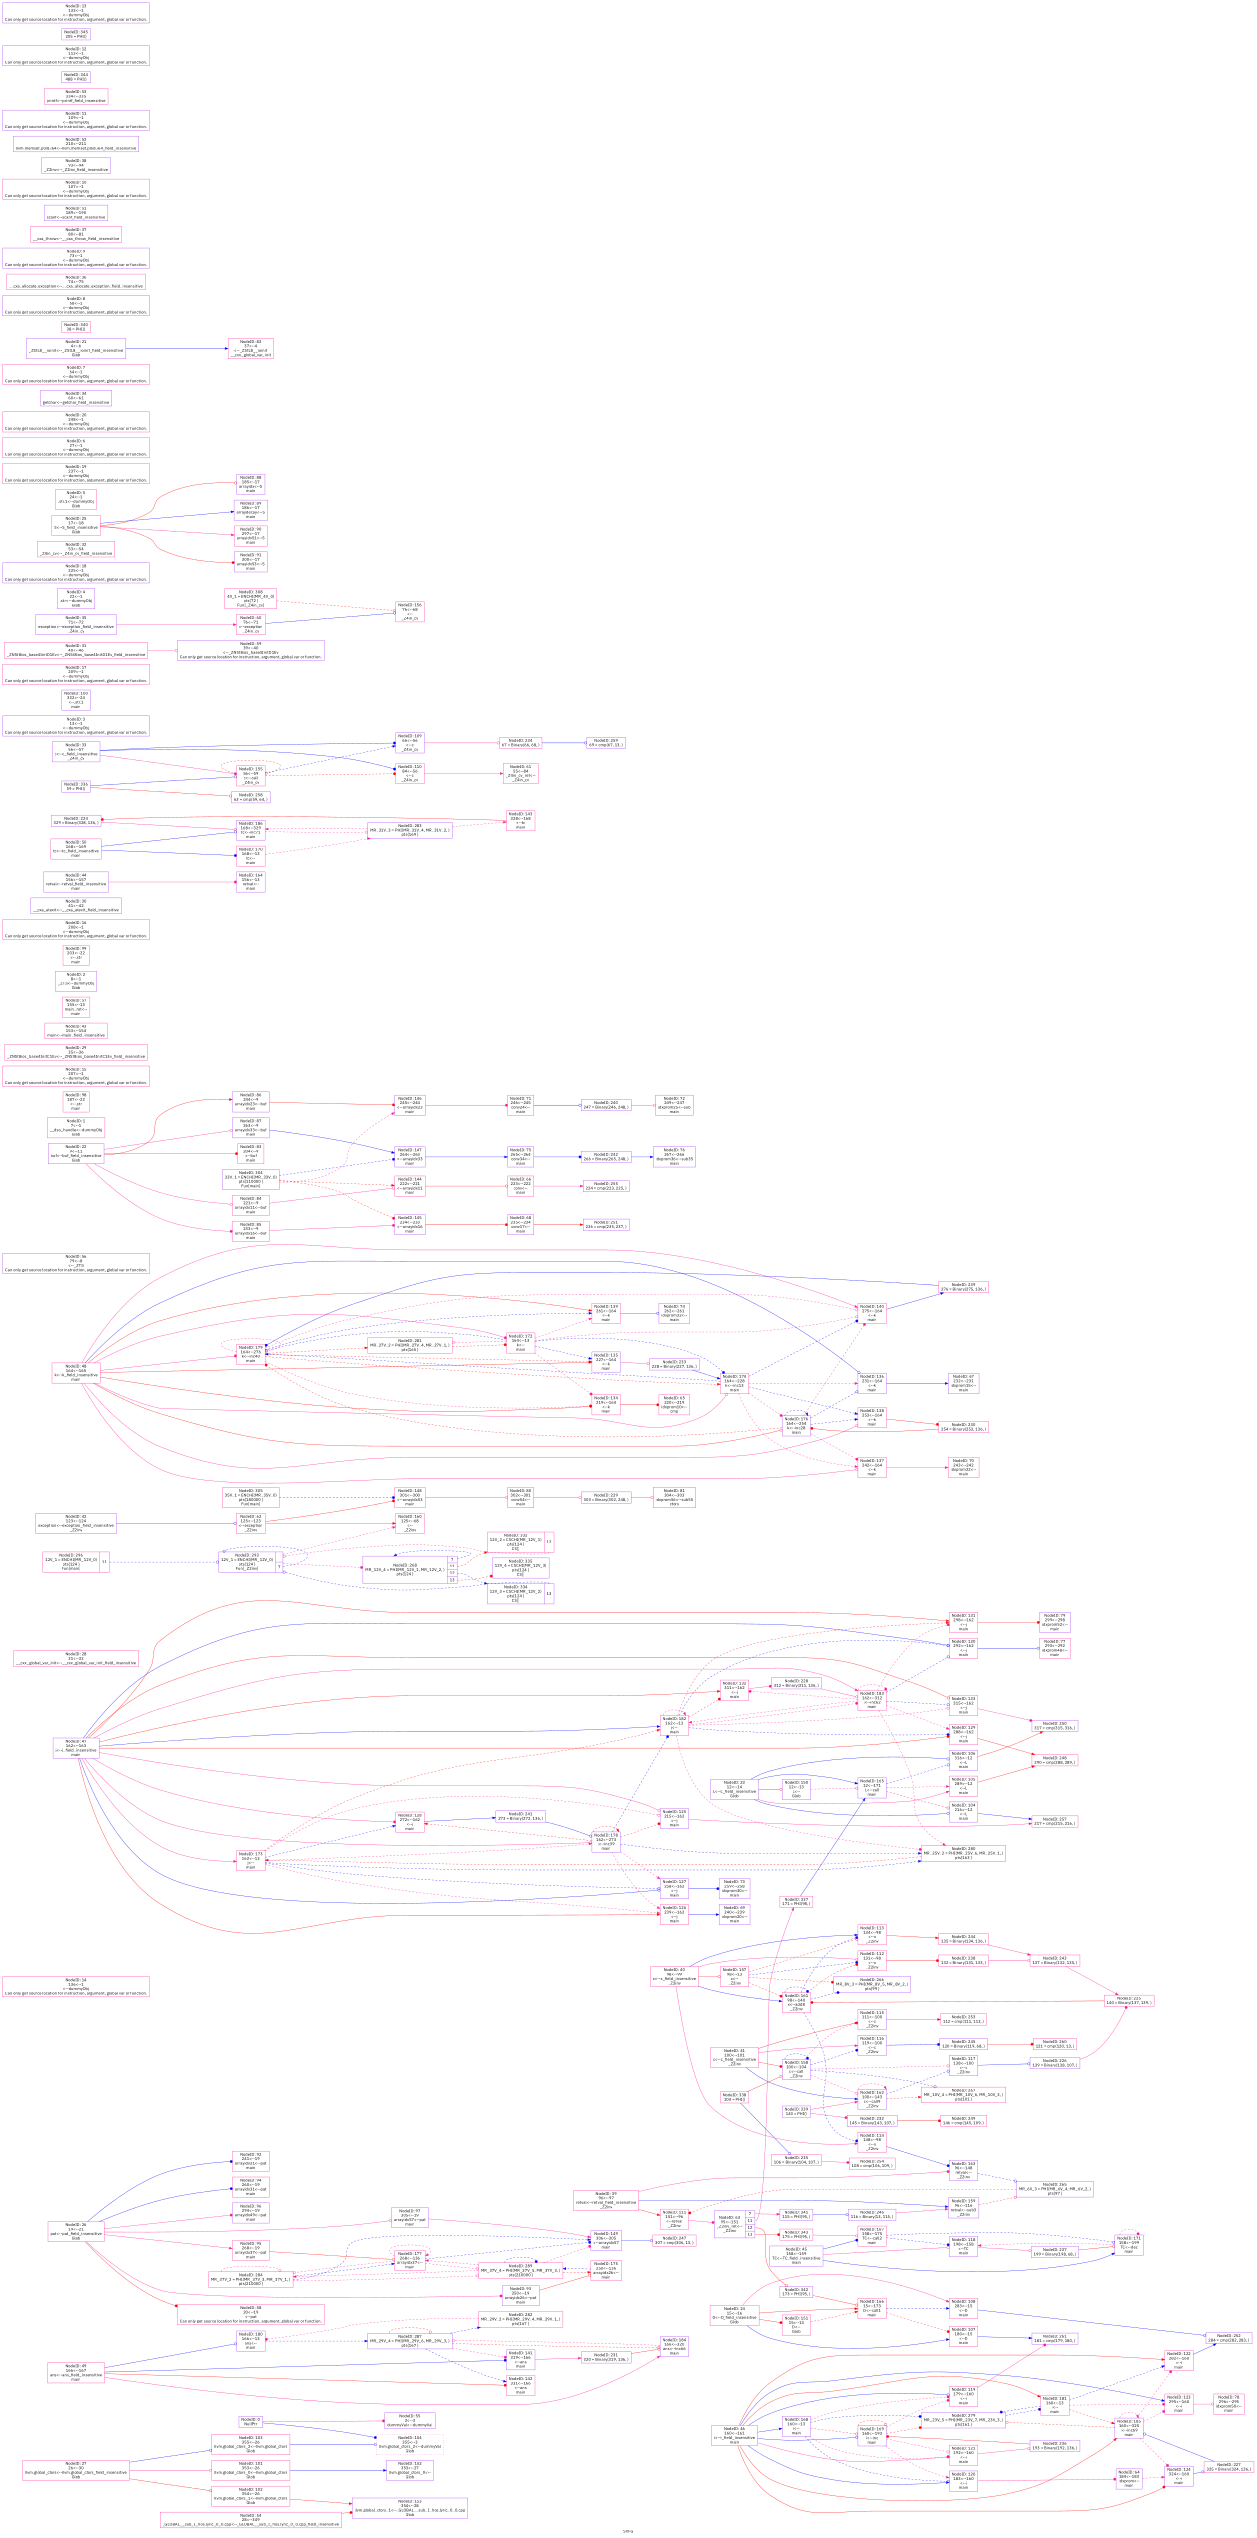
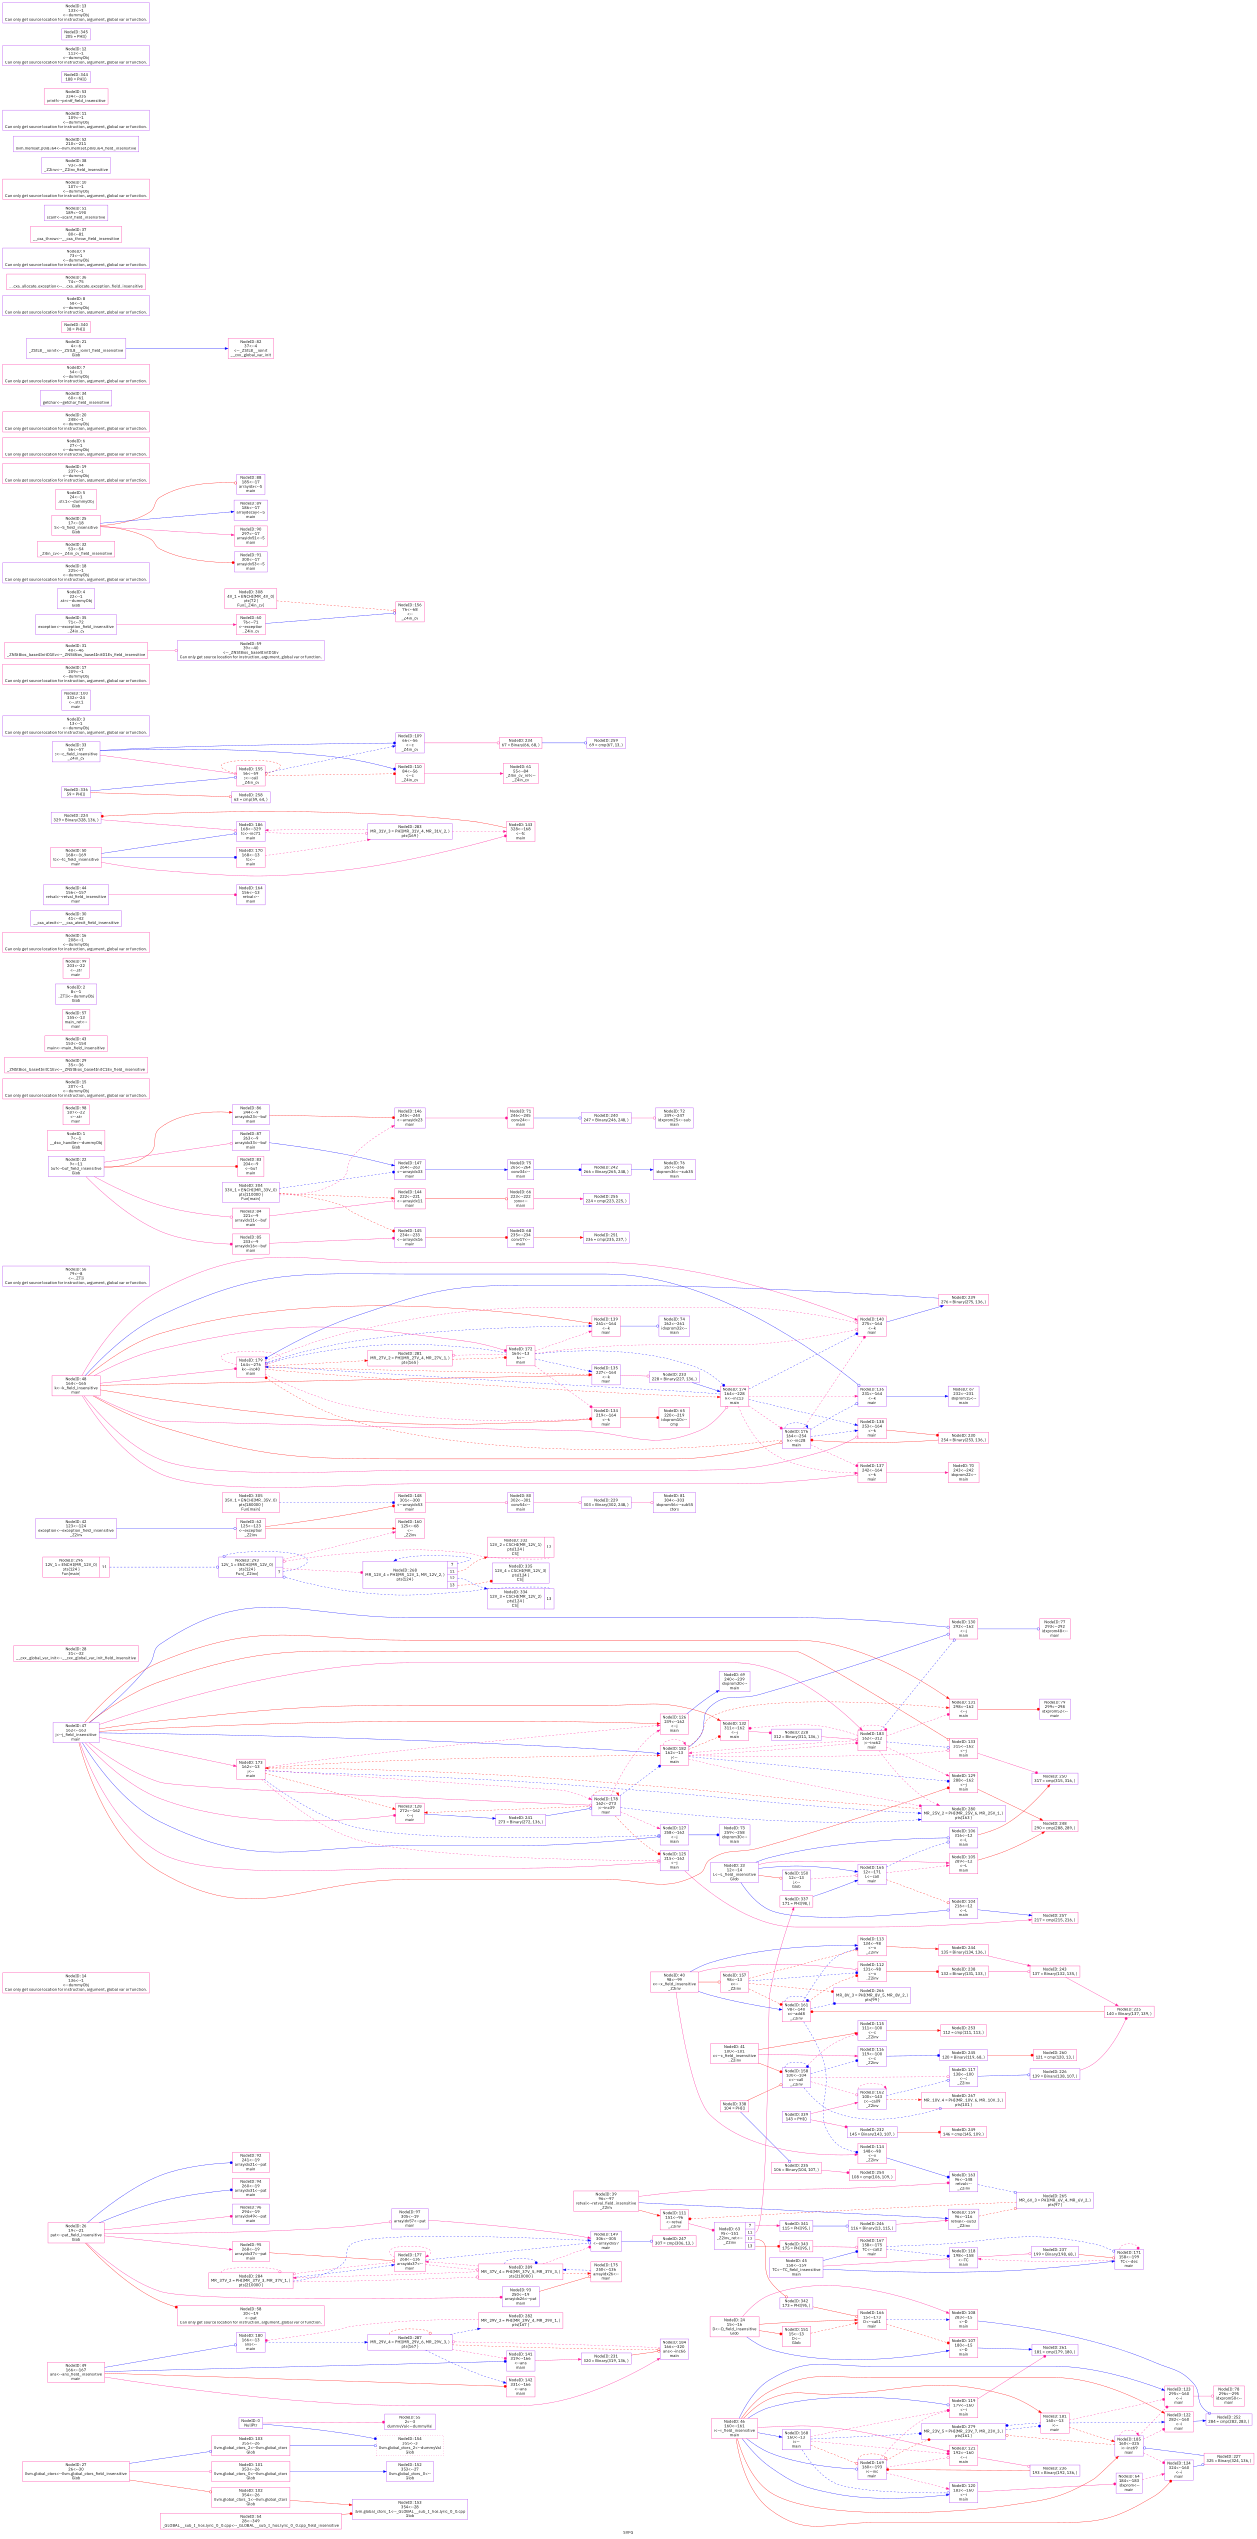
(76, 79) -> (76, 79)
(167, 764) -> (167, 764)
none -> (304, 874)
(801, 1646) -> (806, 1681)
(332, 1841) -> (329, 1791)
(798, 2091) -> none
(507, 2251) -> (507, 2252)
